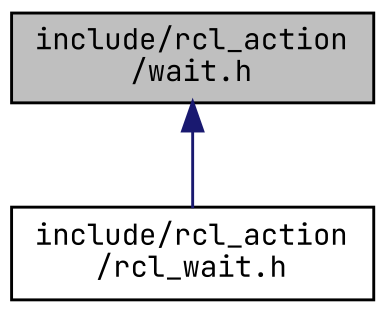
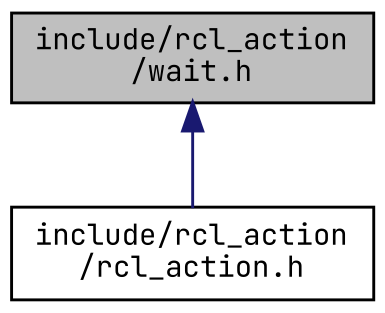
(193, 254) -> (193, 254)
